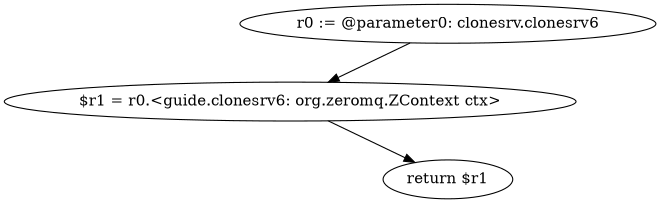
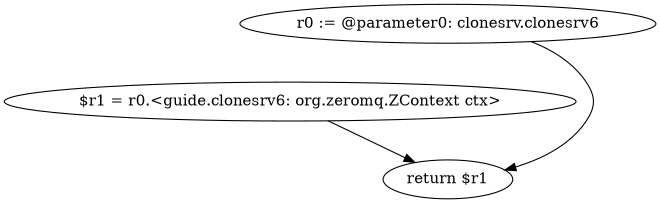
(374, 60) -> (592, 110)
